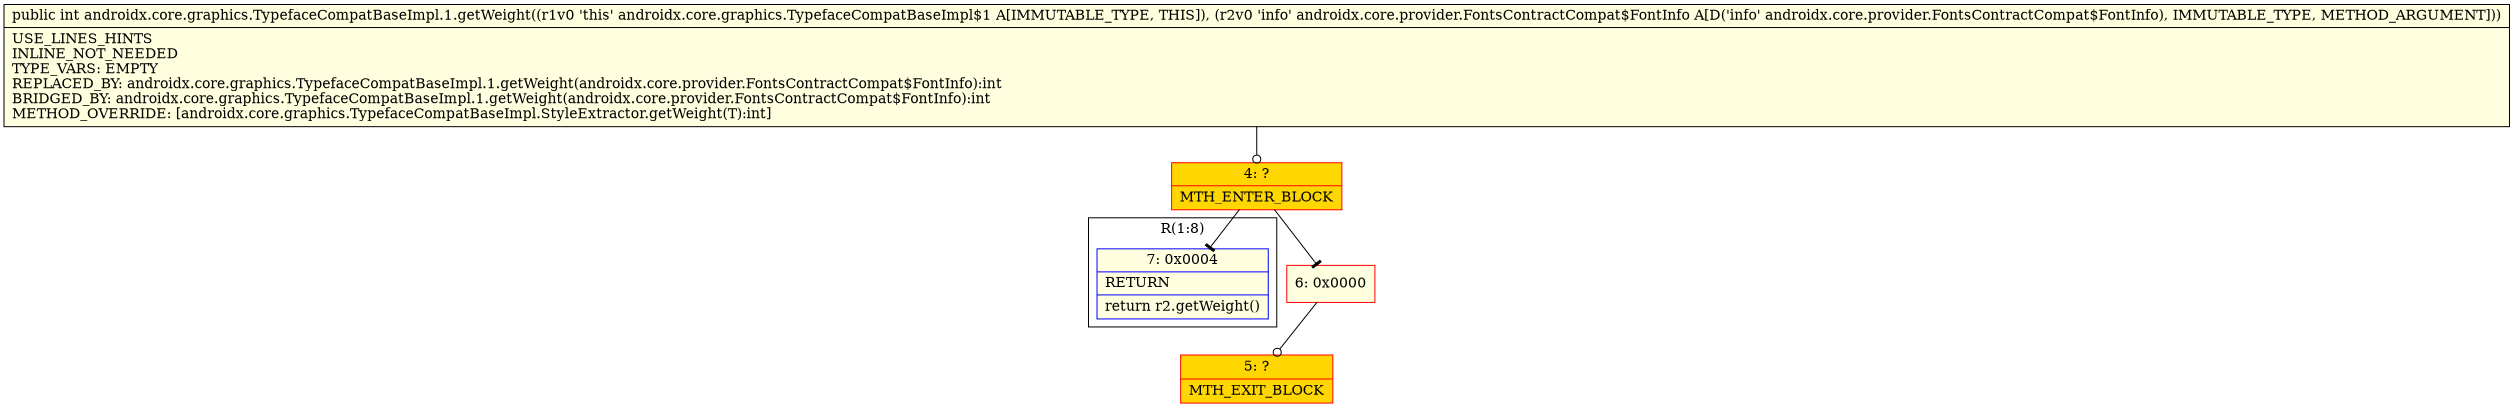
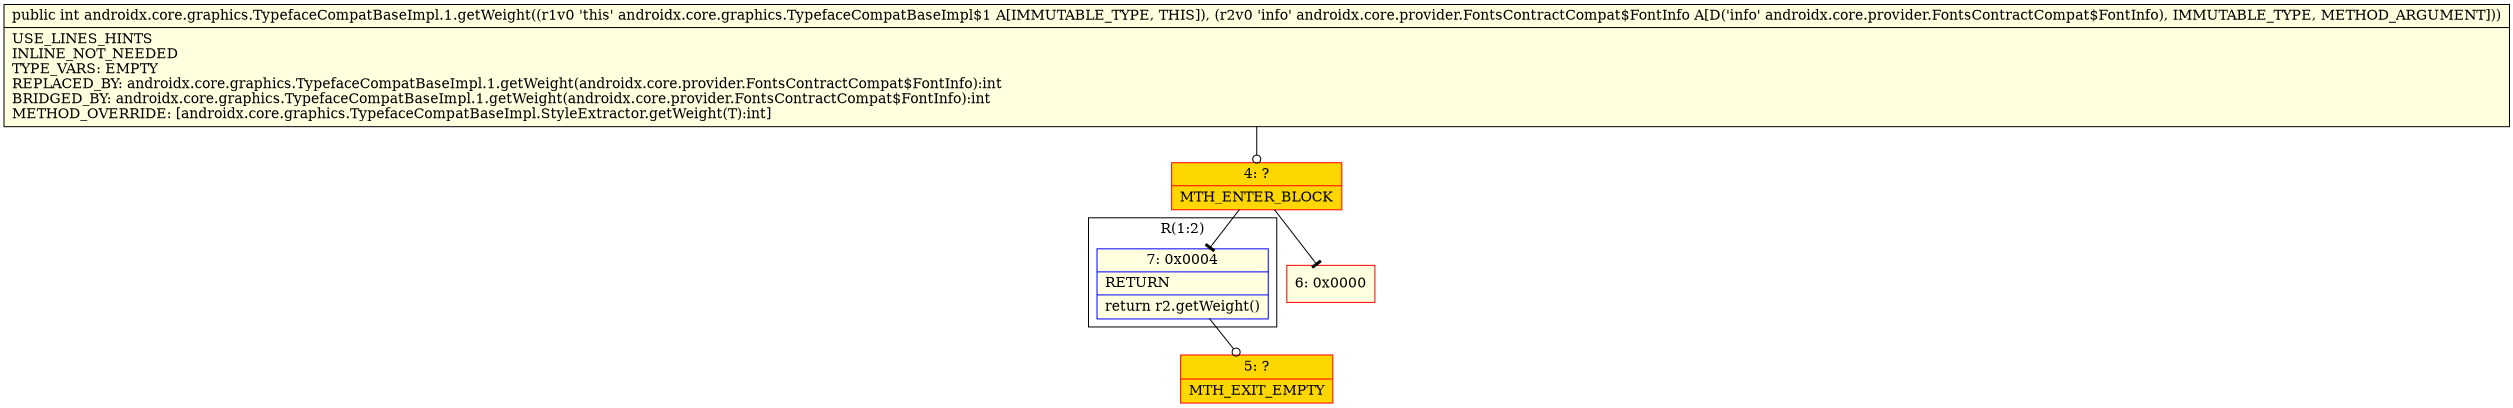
(1183, 229) -> (1183, 229)
(1299, 326) -> (1221, 334)
(1257, 391) -> (1257, 391)
